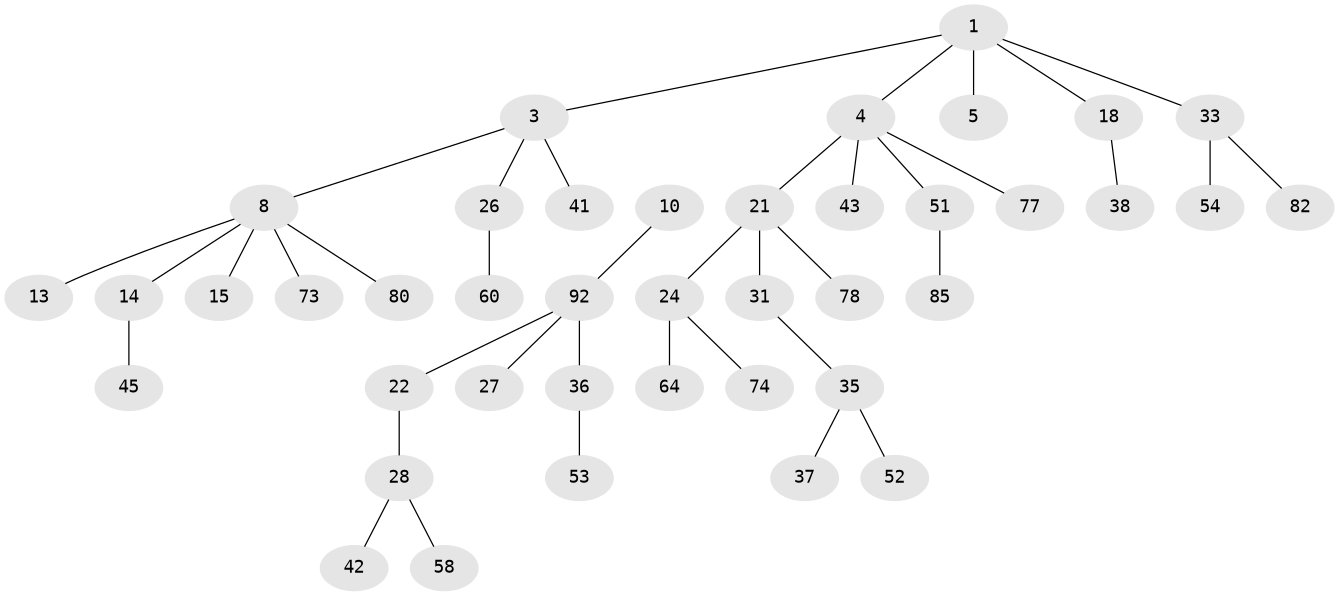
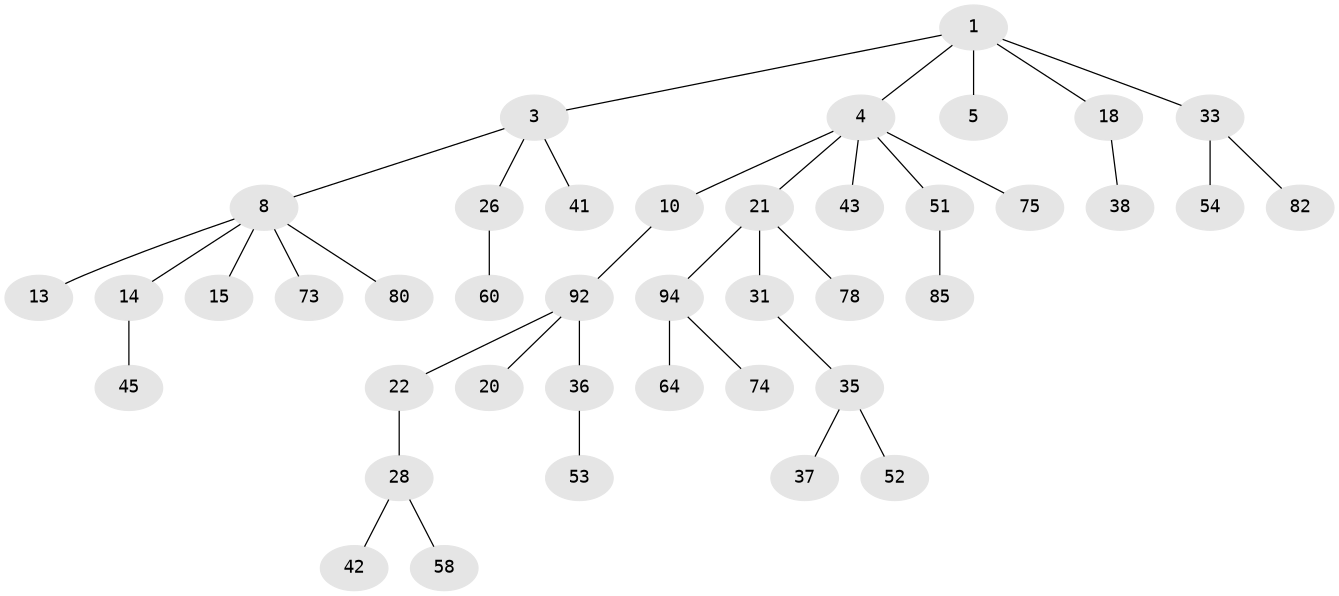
none -> (765, 162)
(1030, 208) -> (1030, 208)
(669, 298) -> (669, 298)
(489, 388) -> (489, 388)
